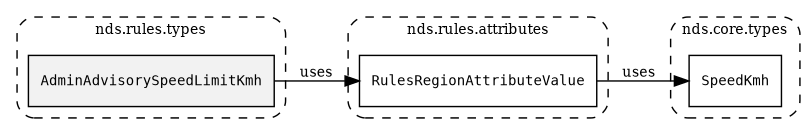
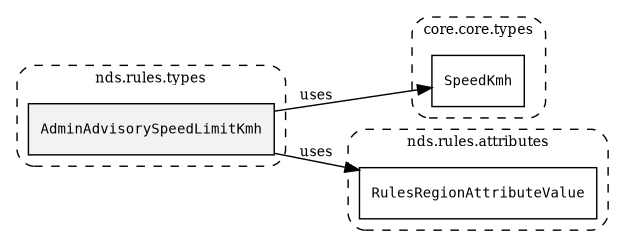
(735, 31) -> (479, 31)
(636, 81) -> (346, 100)
